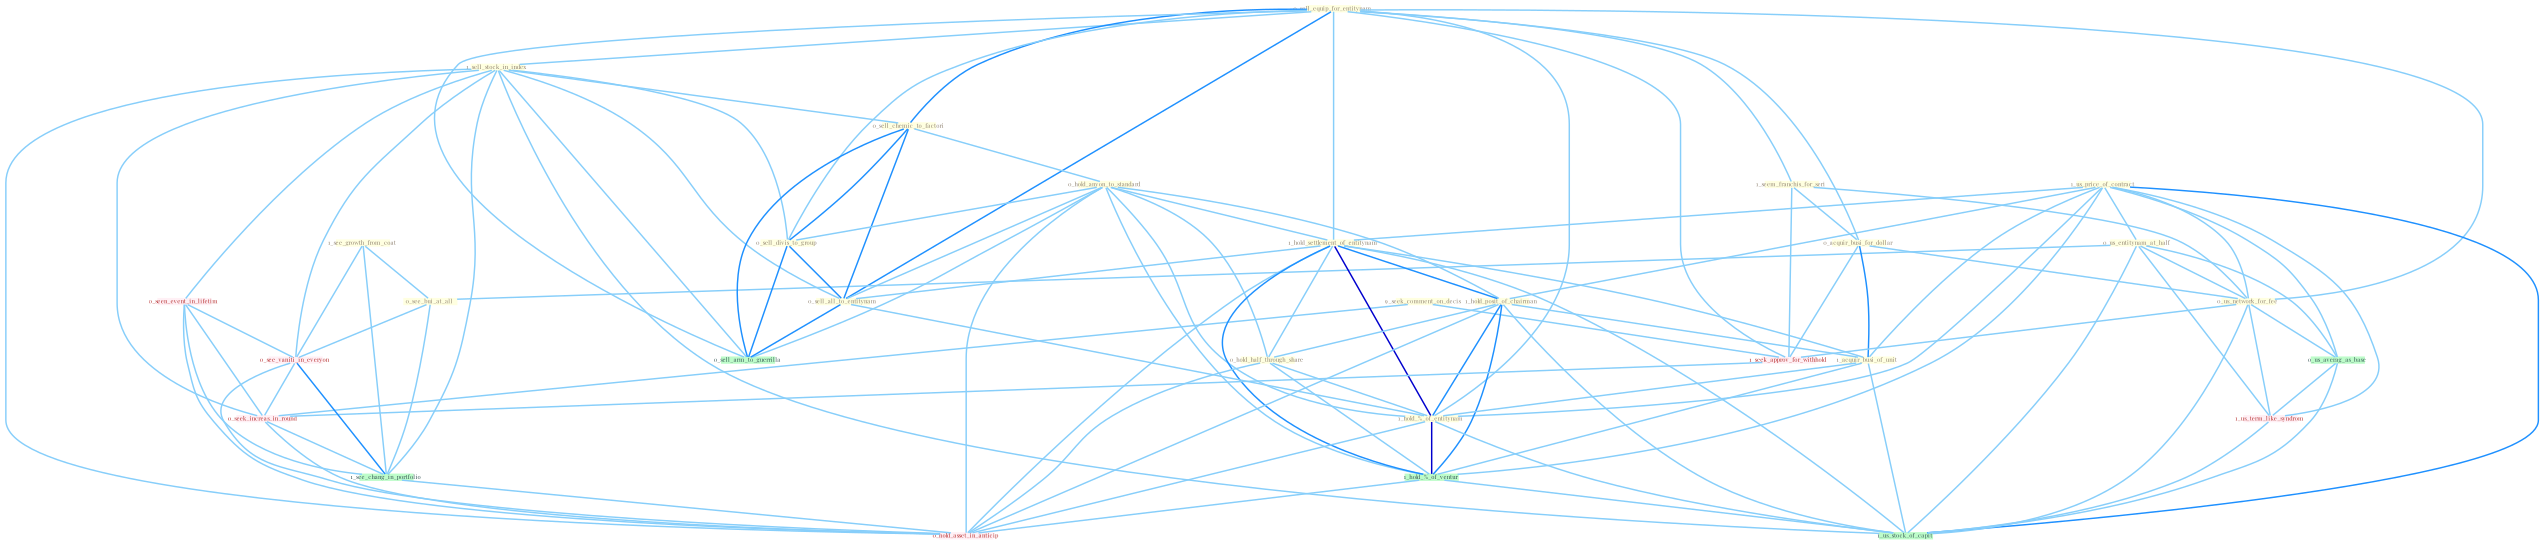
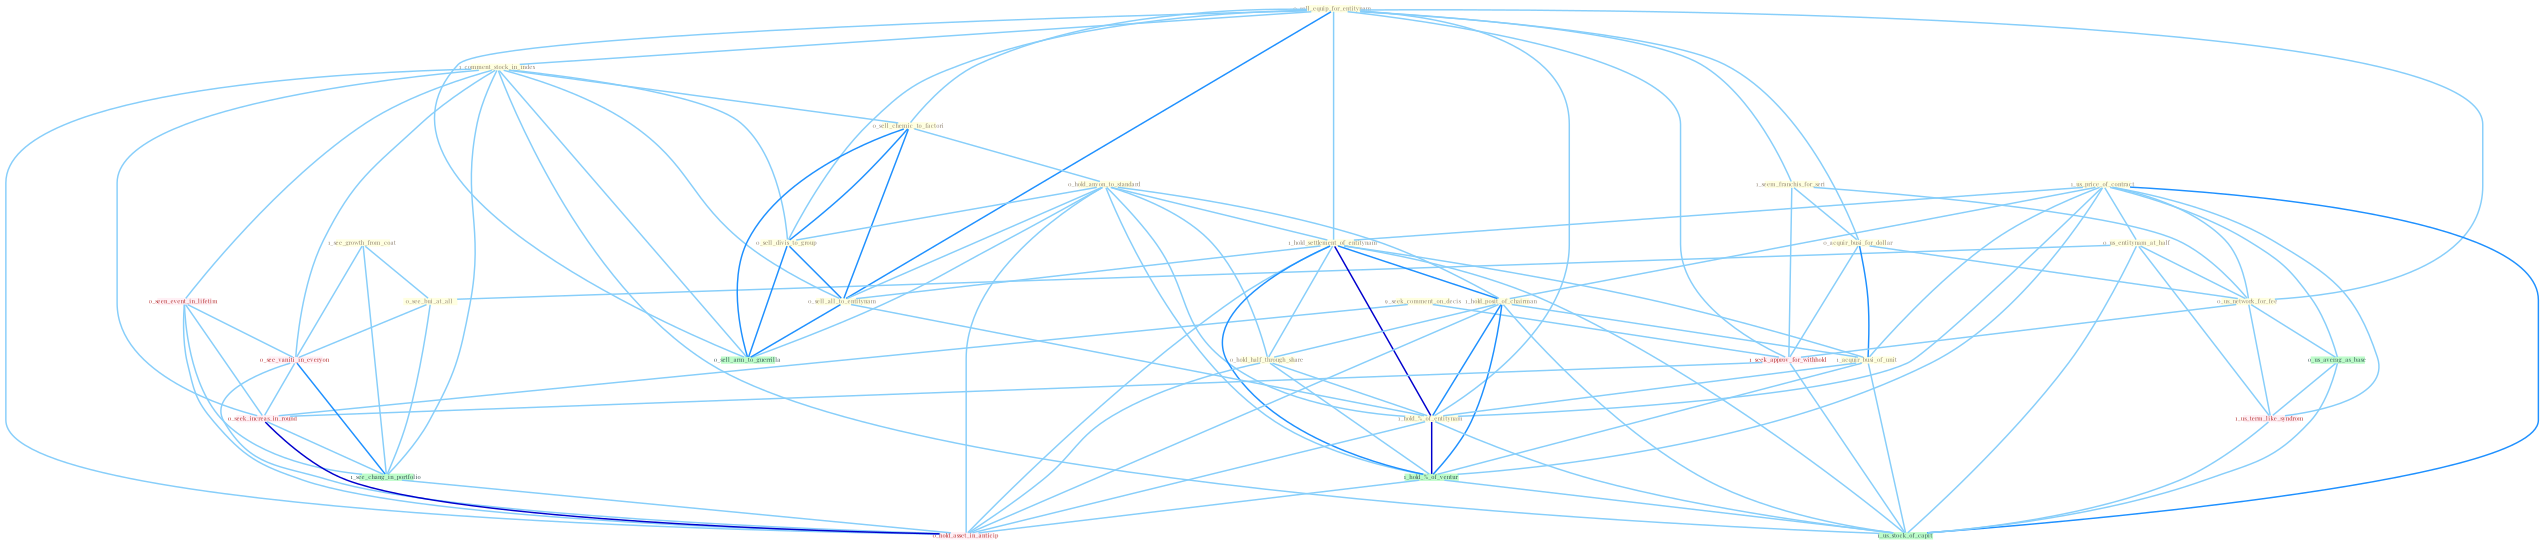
(1095, 28) -> (1095, 28)
(498, 67) -> (498, 67)
(2255, 280) -> none
(2130, 475) -> (1848, 448)
(591, 517) -> (591, 517)
